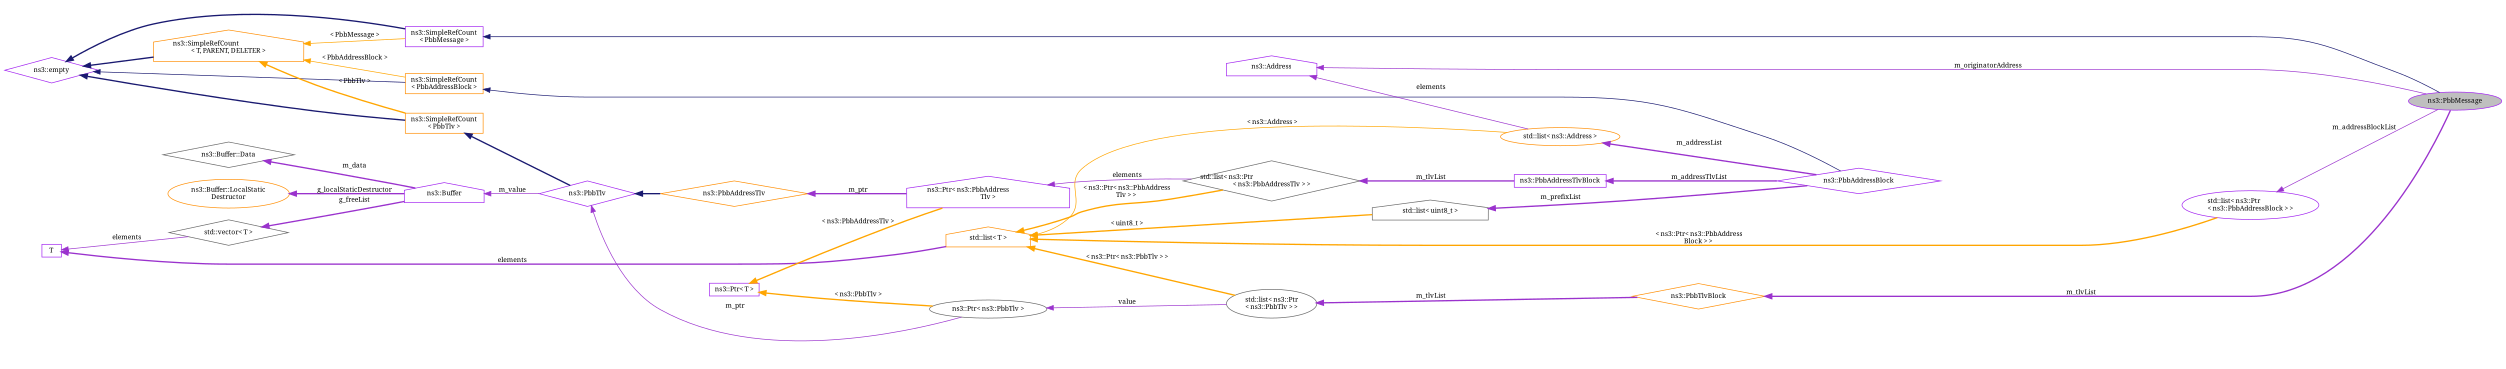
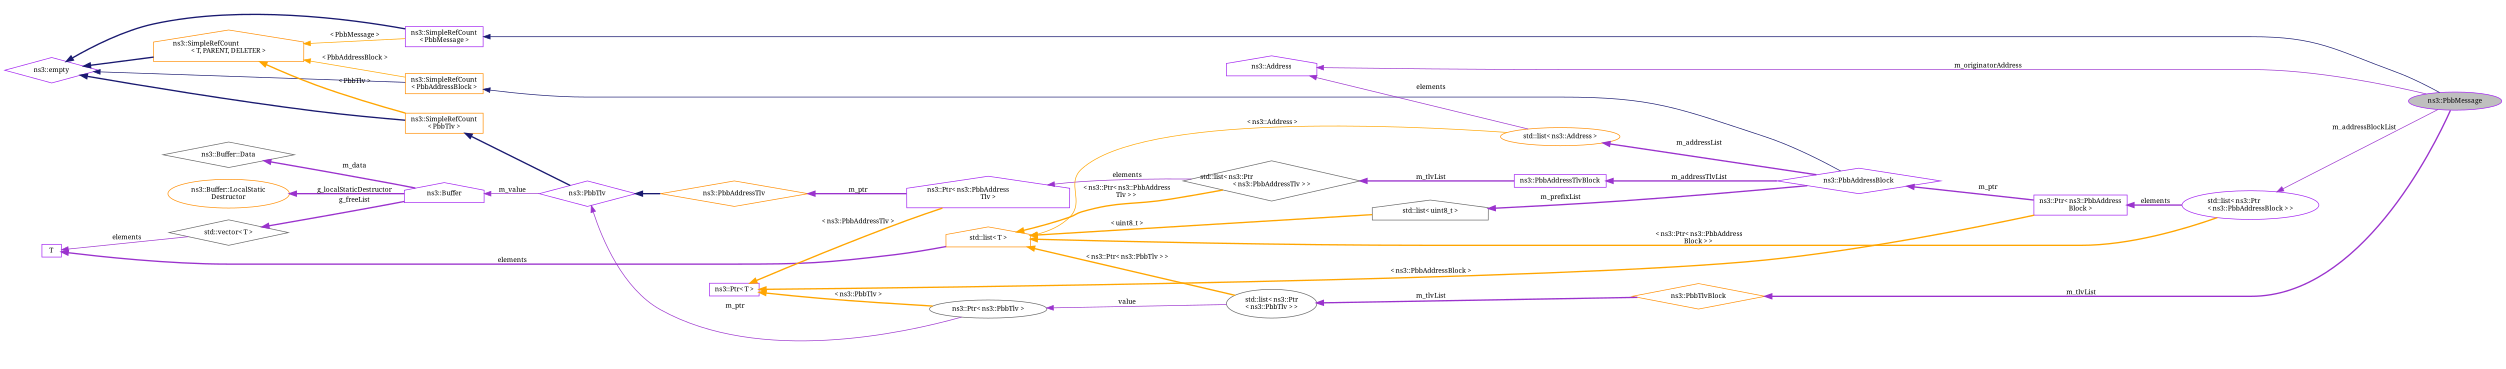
none -> (2081, 205)
